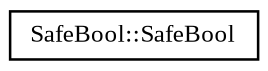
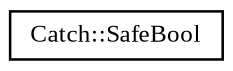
(134, 35) -> (116, 35)
